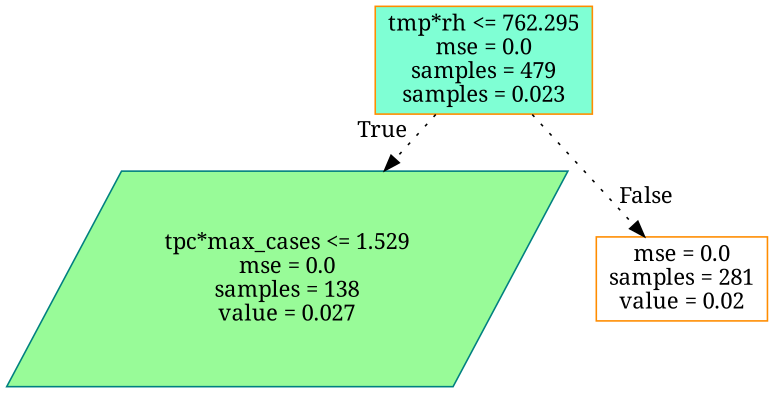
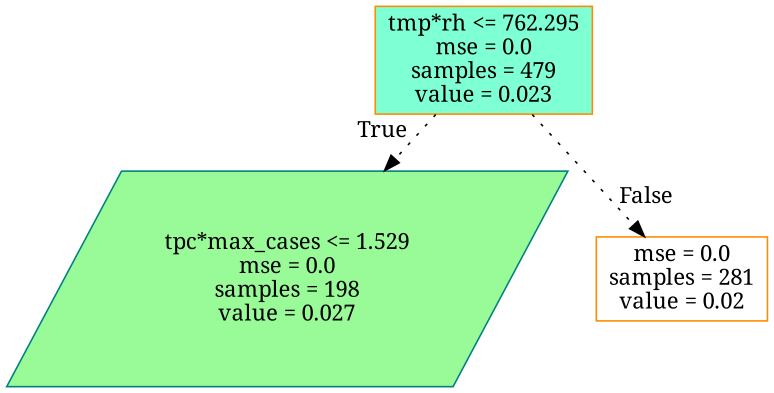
(484, 60) -> (484, 60)
(287, 279) -> (287, 279)
